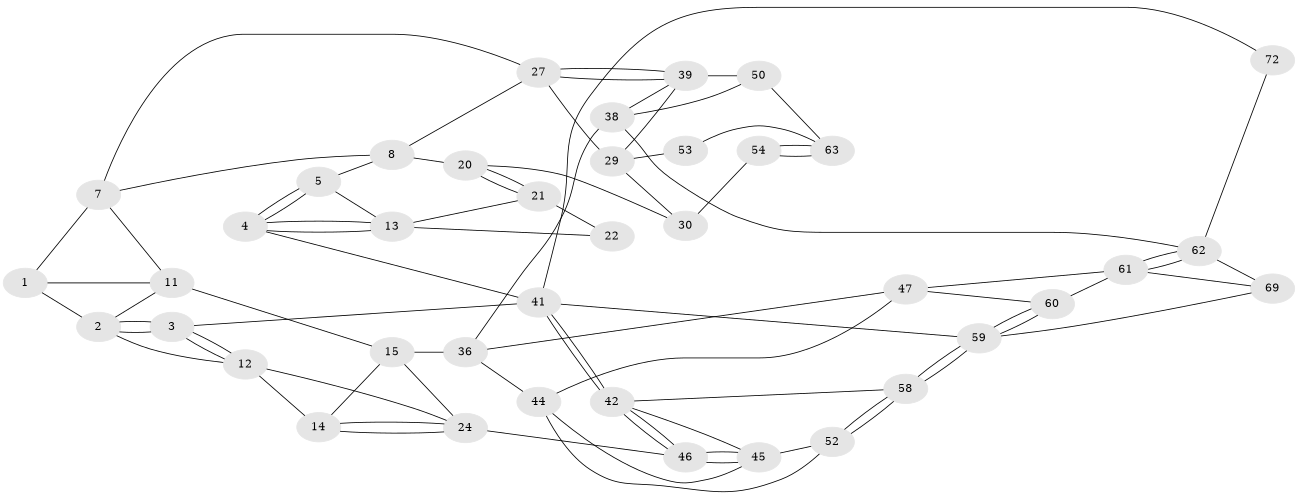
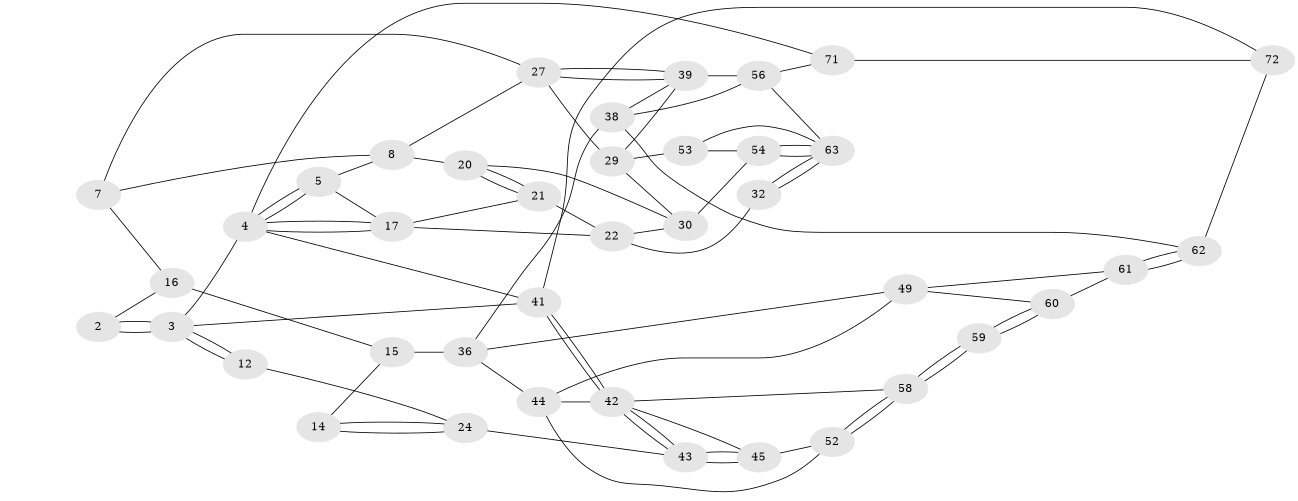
none -> (832, 60)
(759, 76) -> (759, 76)
none -> (722, 151)
none -> (759, 195)
(392, 227) -> (392, 227)
none -> (649, 231)
none -> (213, 279)
(25, 283) -> none
(172, 283) -> (172, 283)
(906, 289) -> (906, 289)
(1273, 289) -> none
(759, 320) -> none
(169, 354) -> none
(429, 390) -> none
(282, 396) -> none
(686, 457) -> (686, 457)
(641, 471) -> (576, 402)
